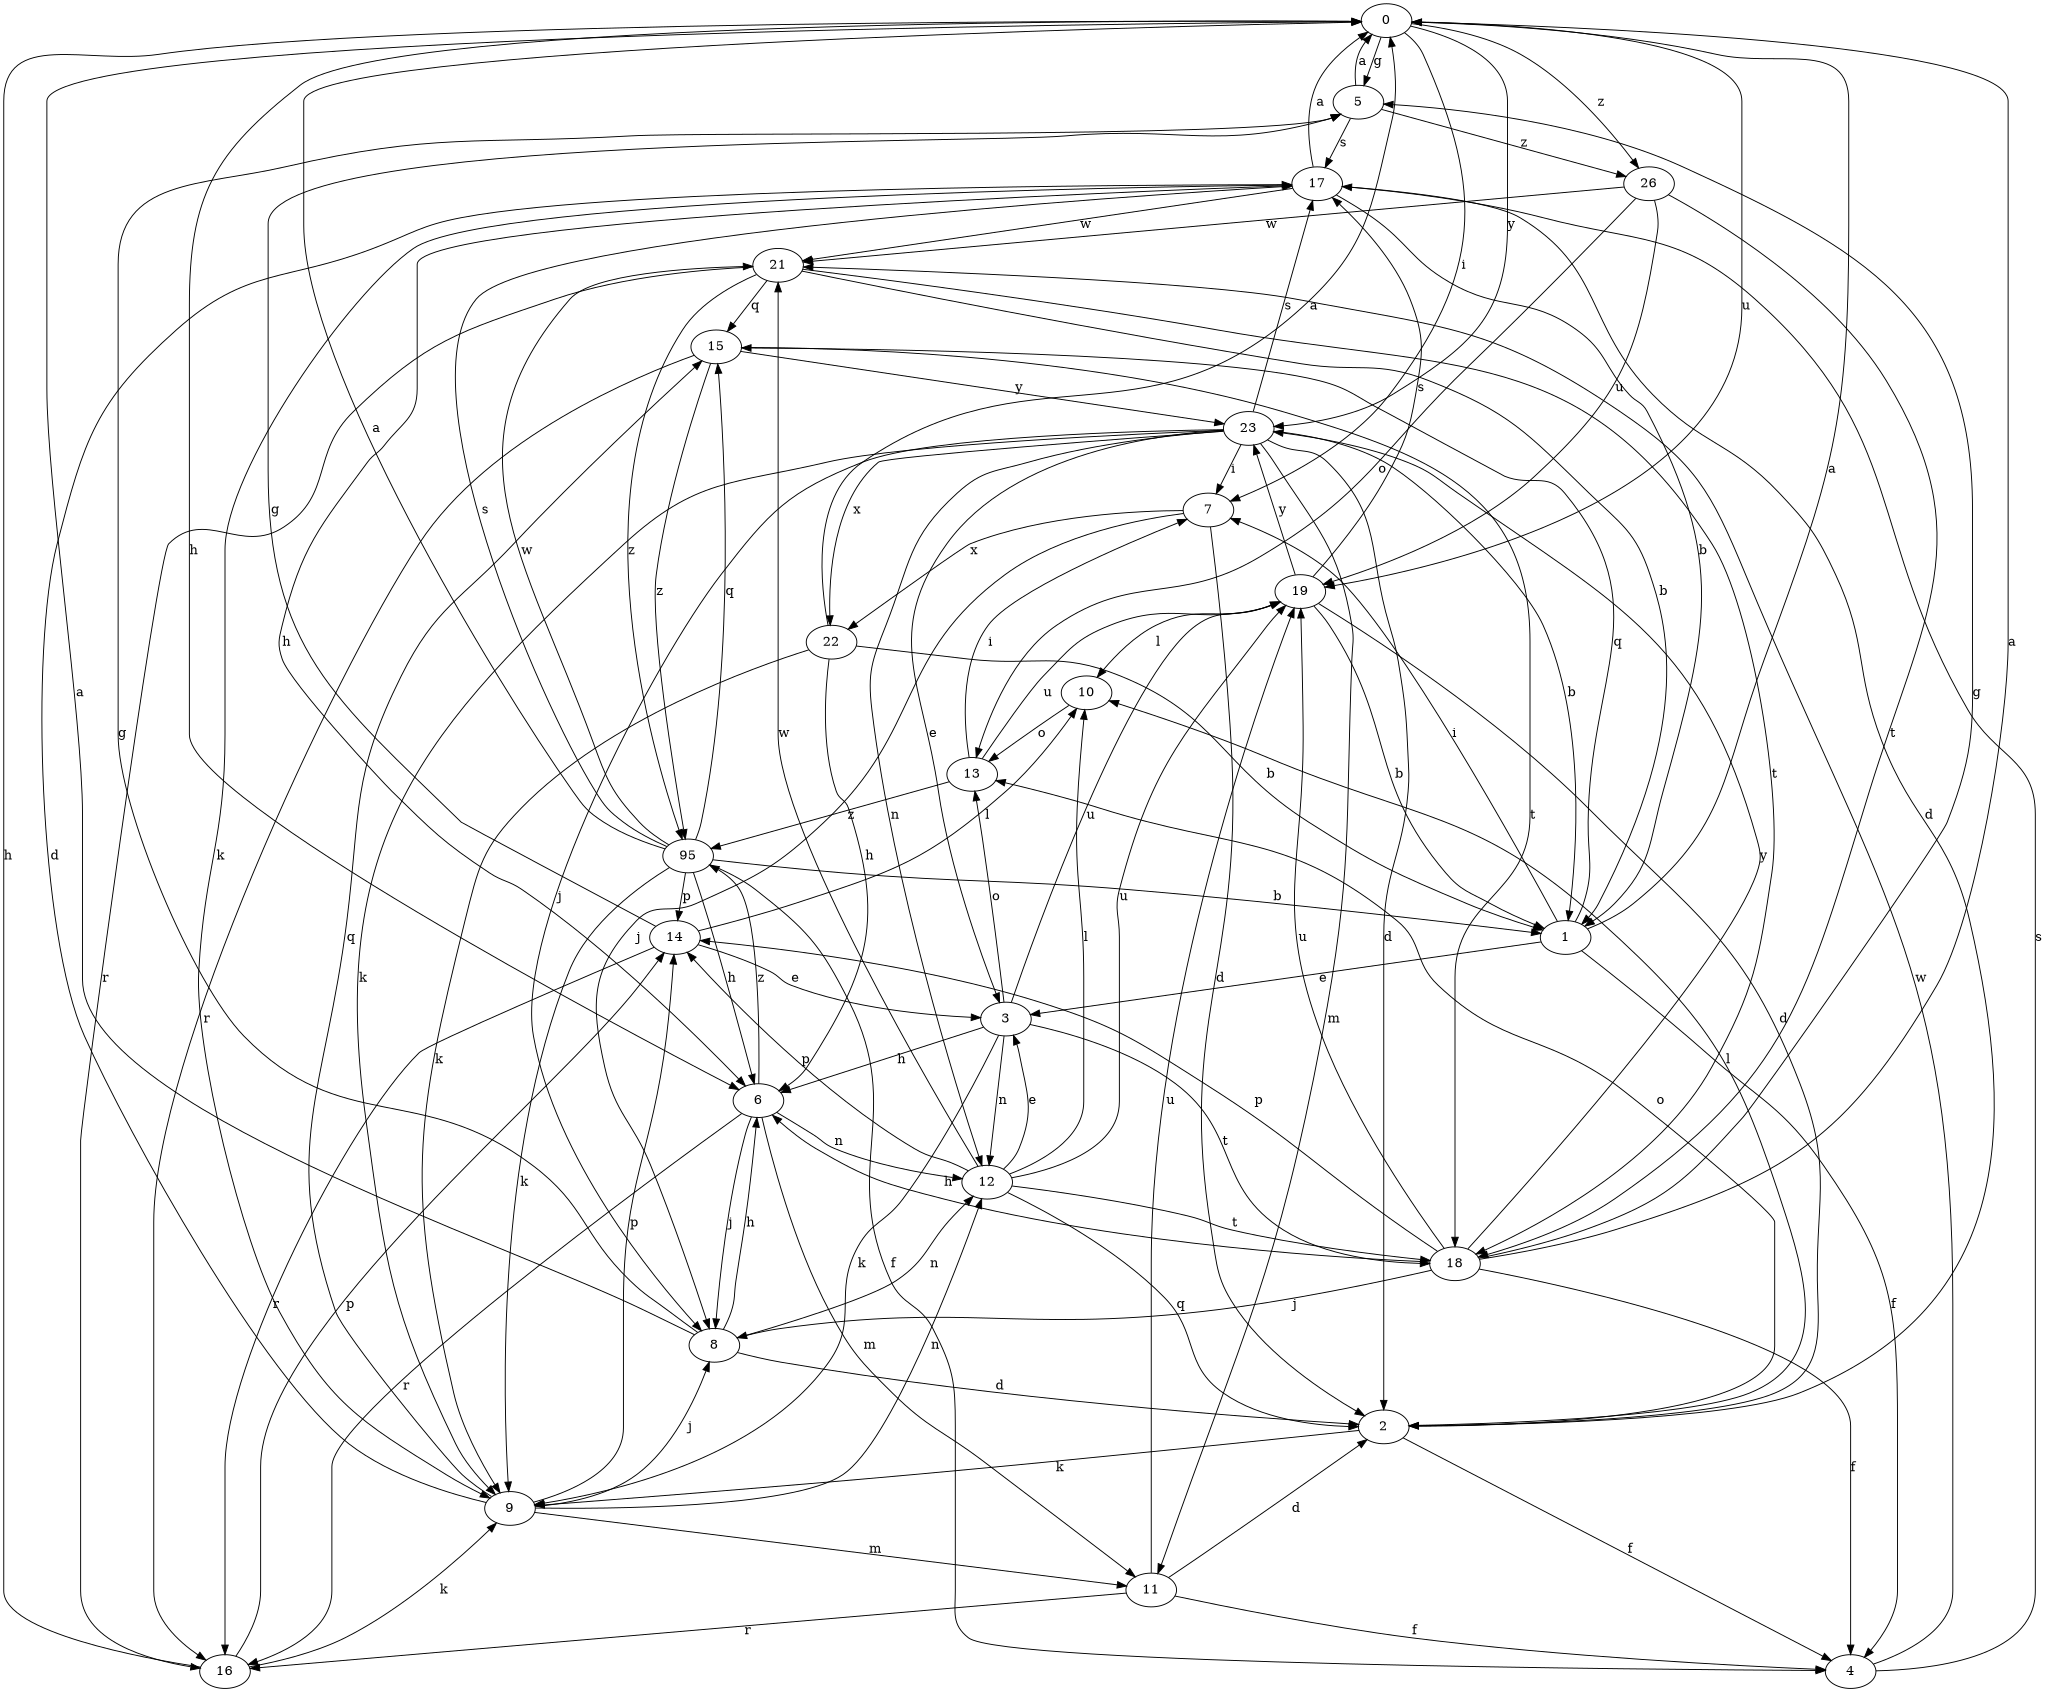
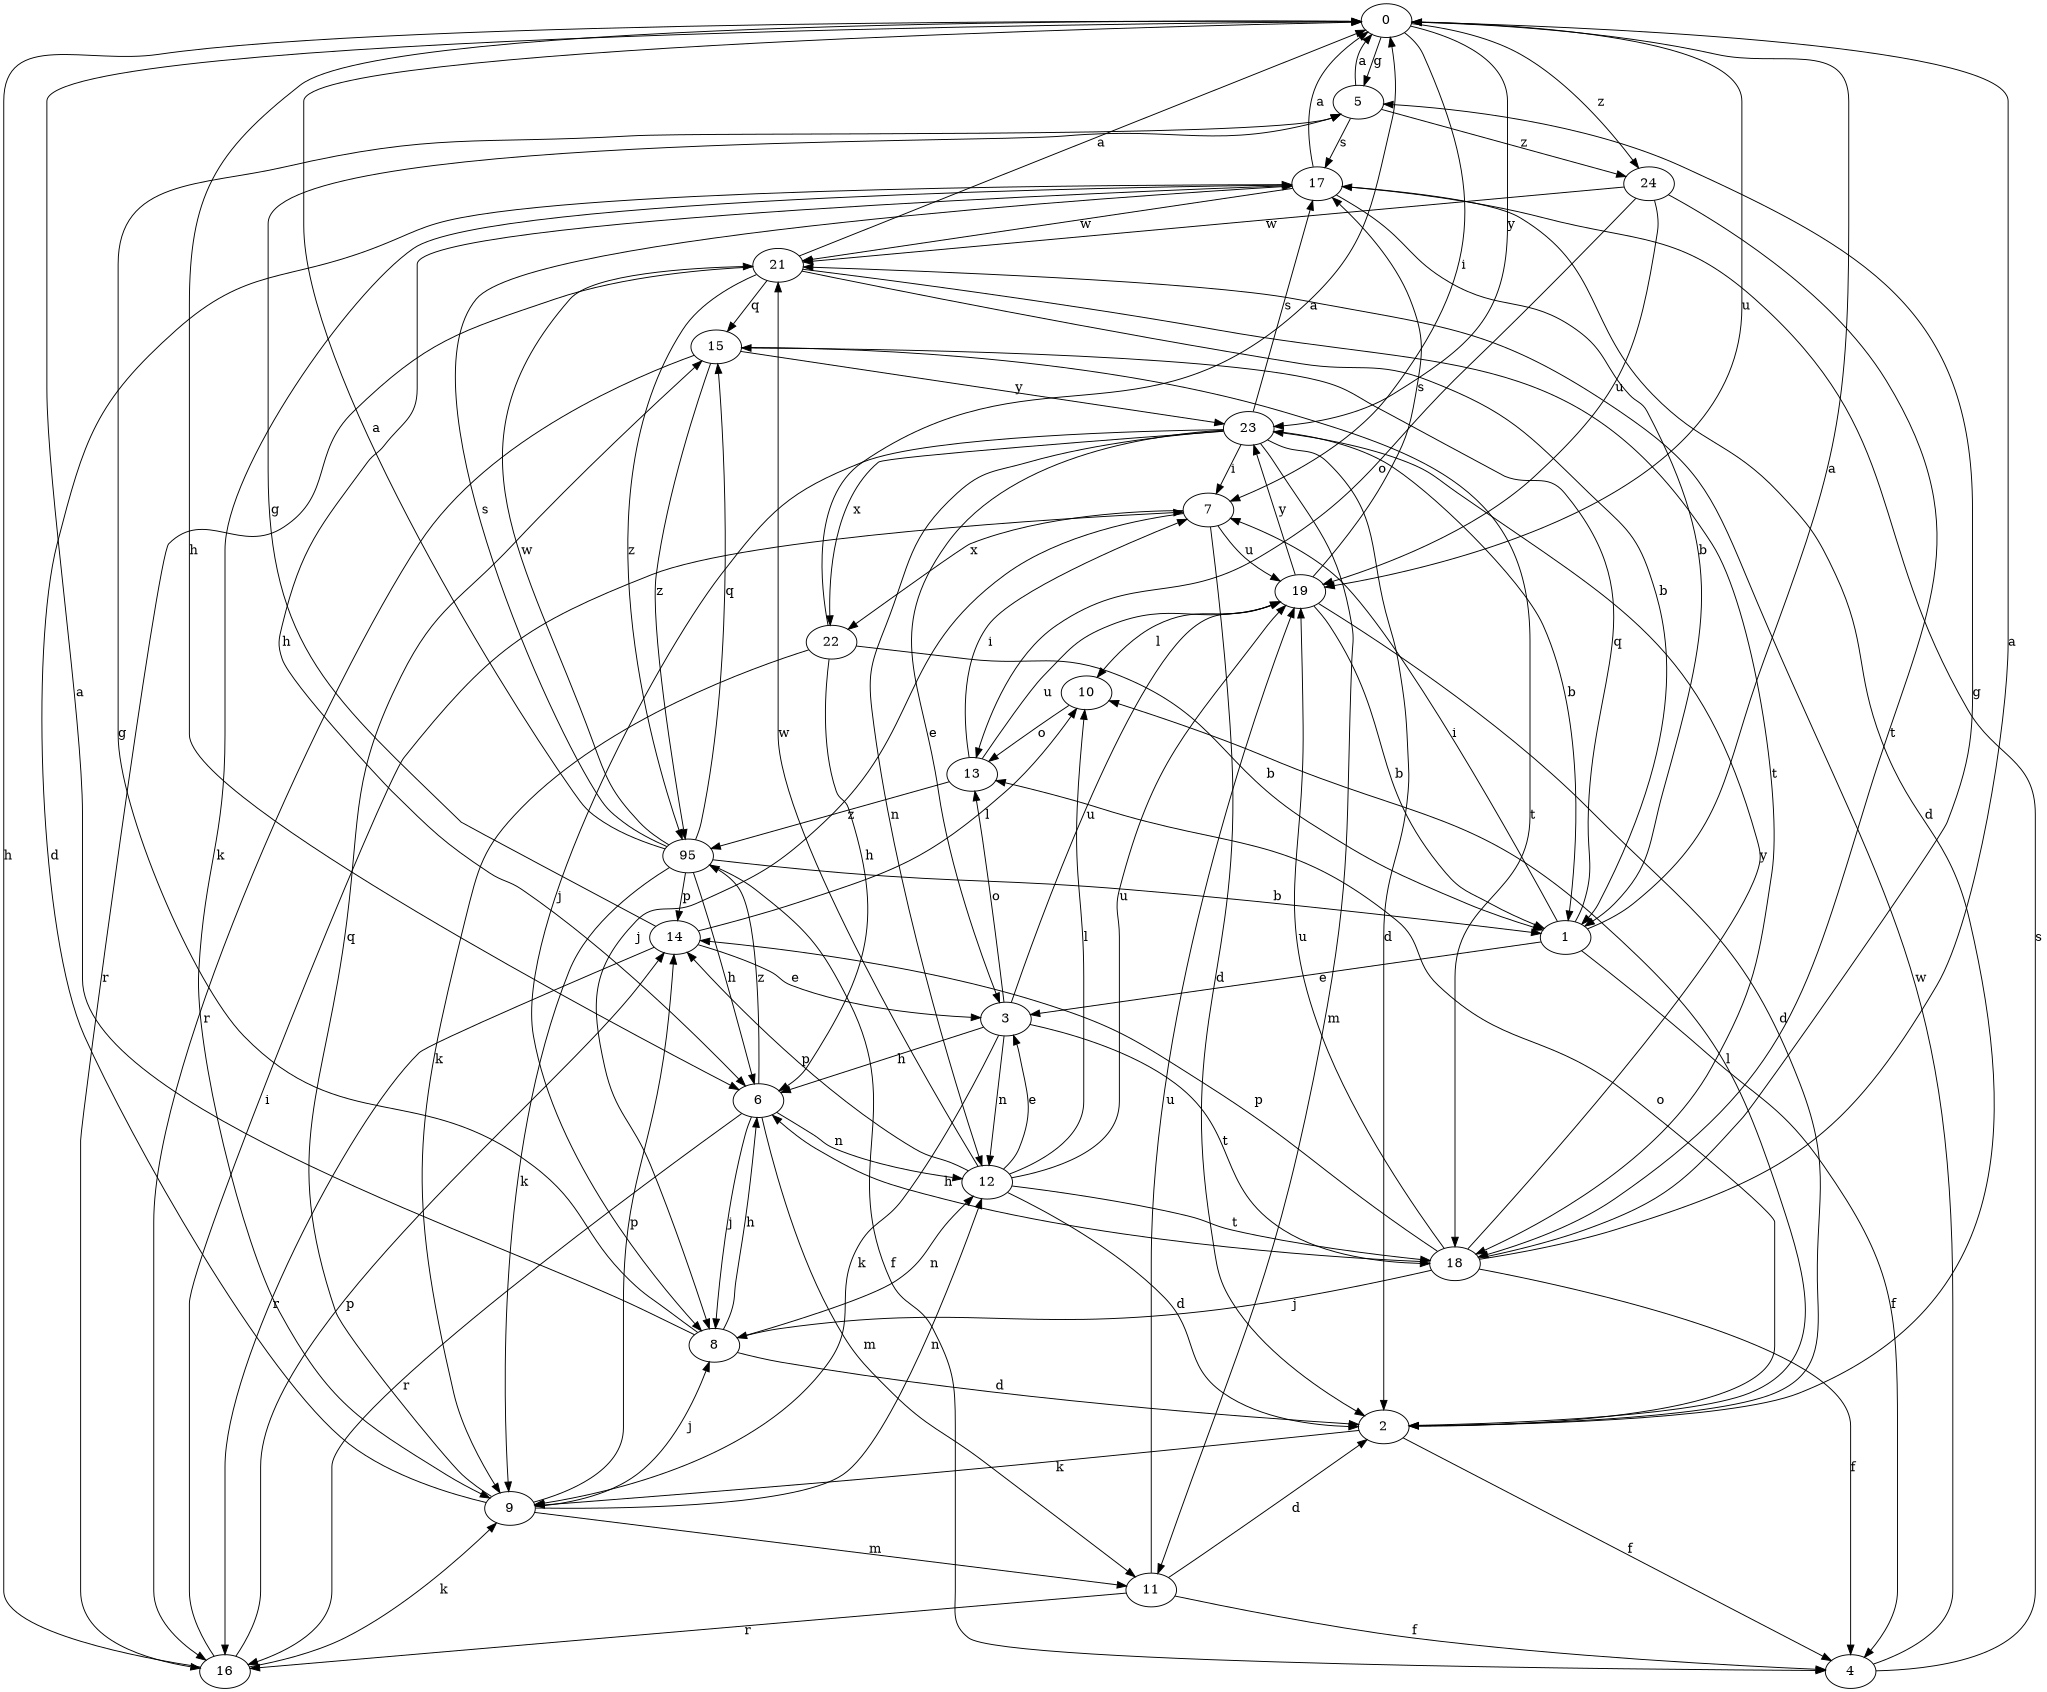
none -> (1078, 145)
(1649, 184) -> (1649, 184)
none -> (1242, 555)
(470, 701) -> none
none -> (381, 805)
(1181, 1305) -> (1181, 1305)
